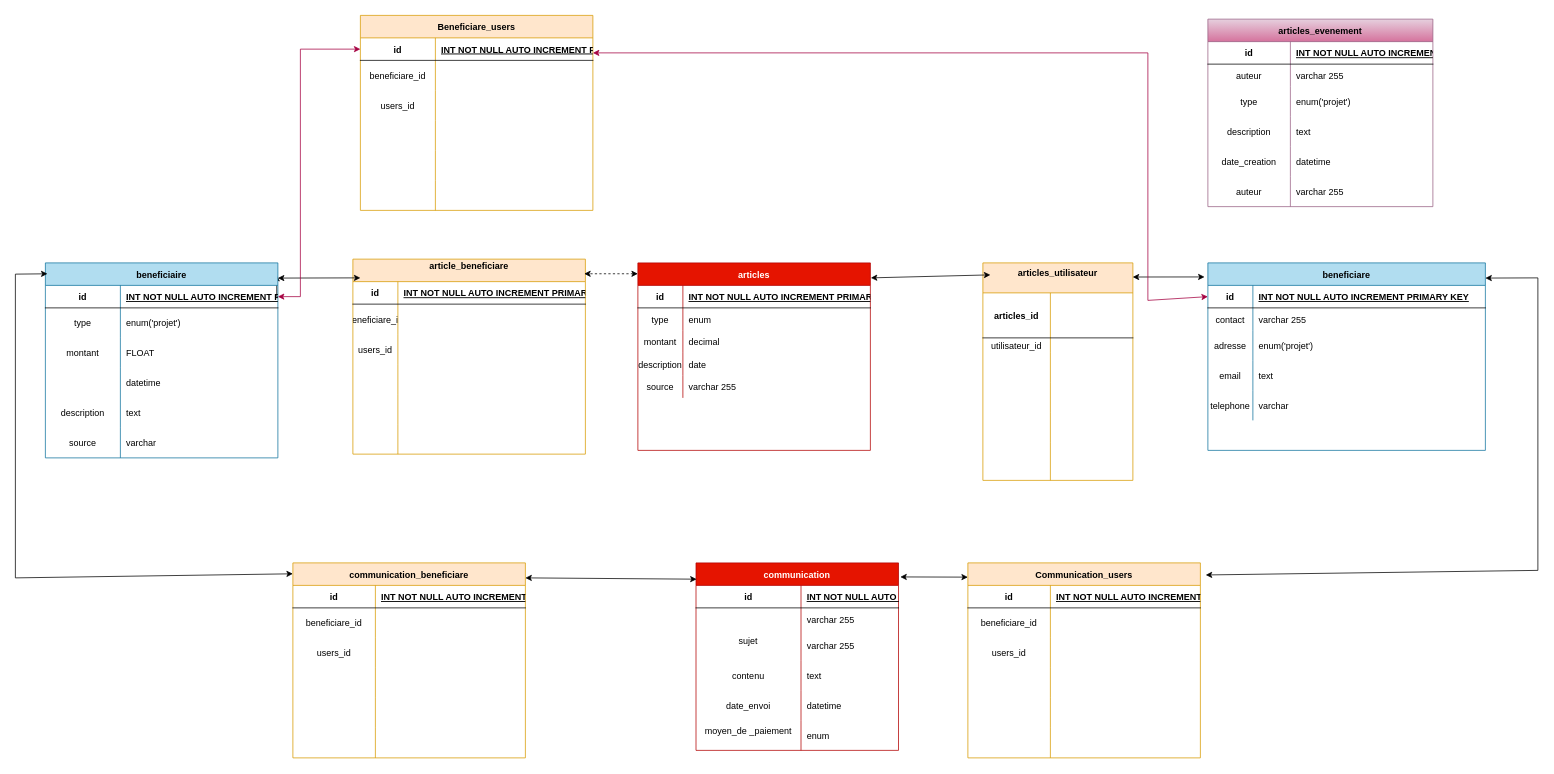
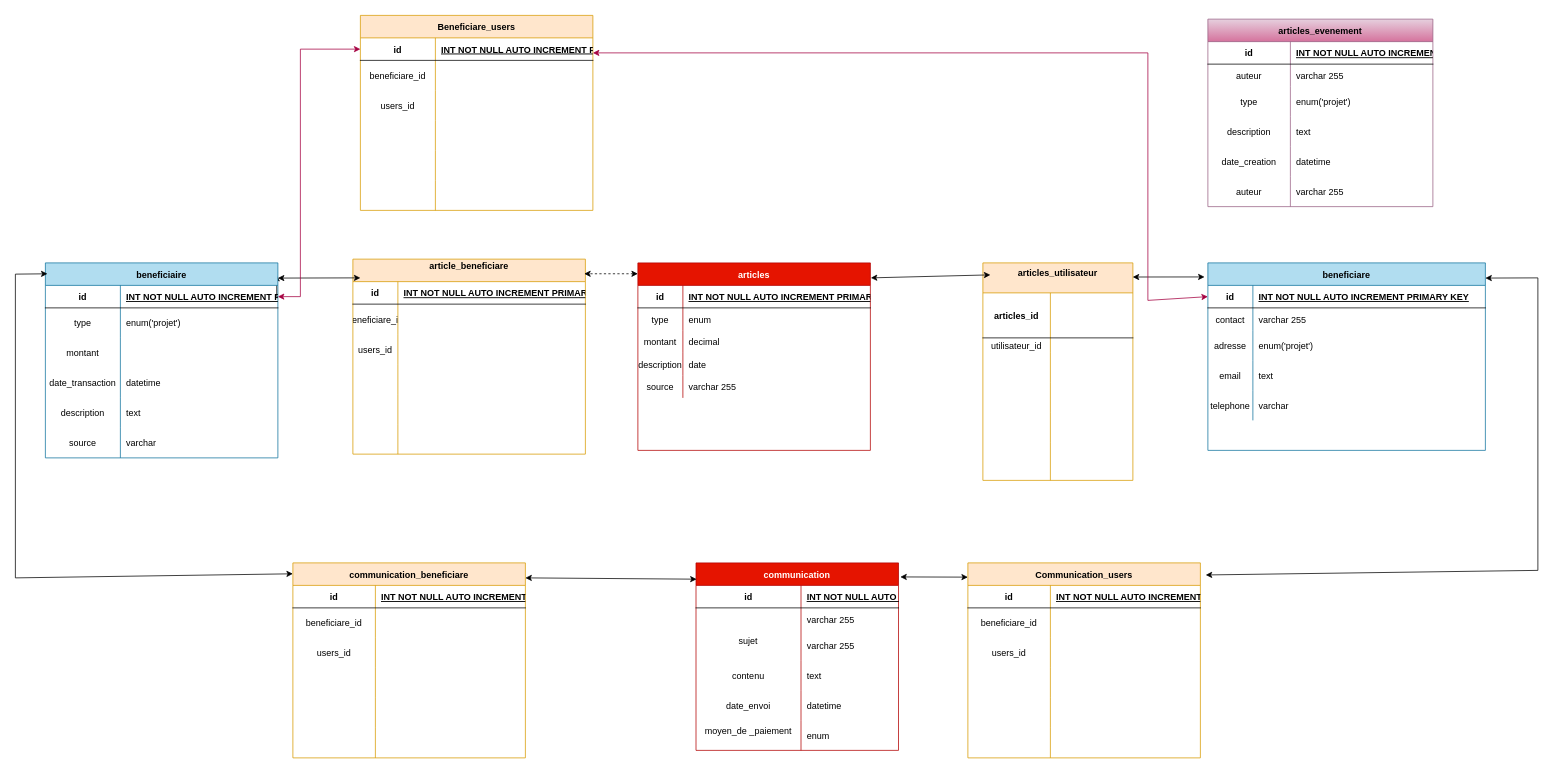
(199, 353) -> none
none -> (83, 383)
